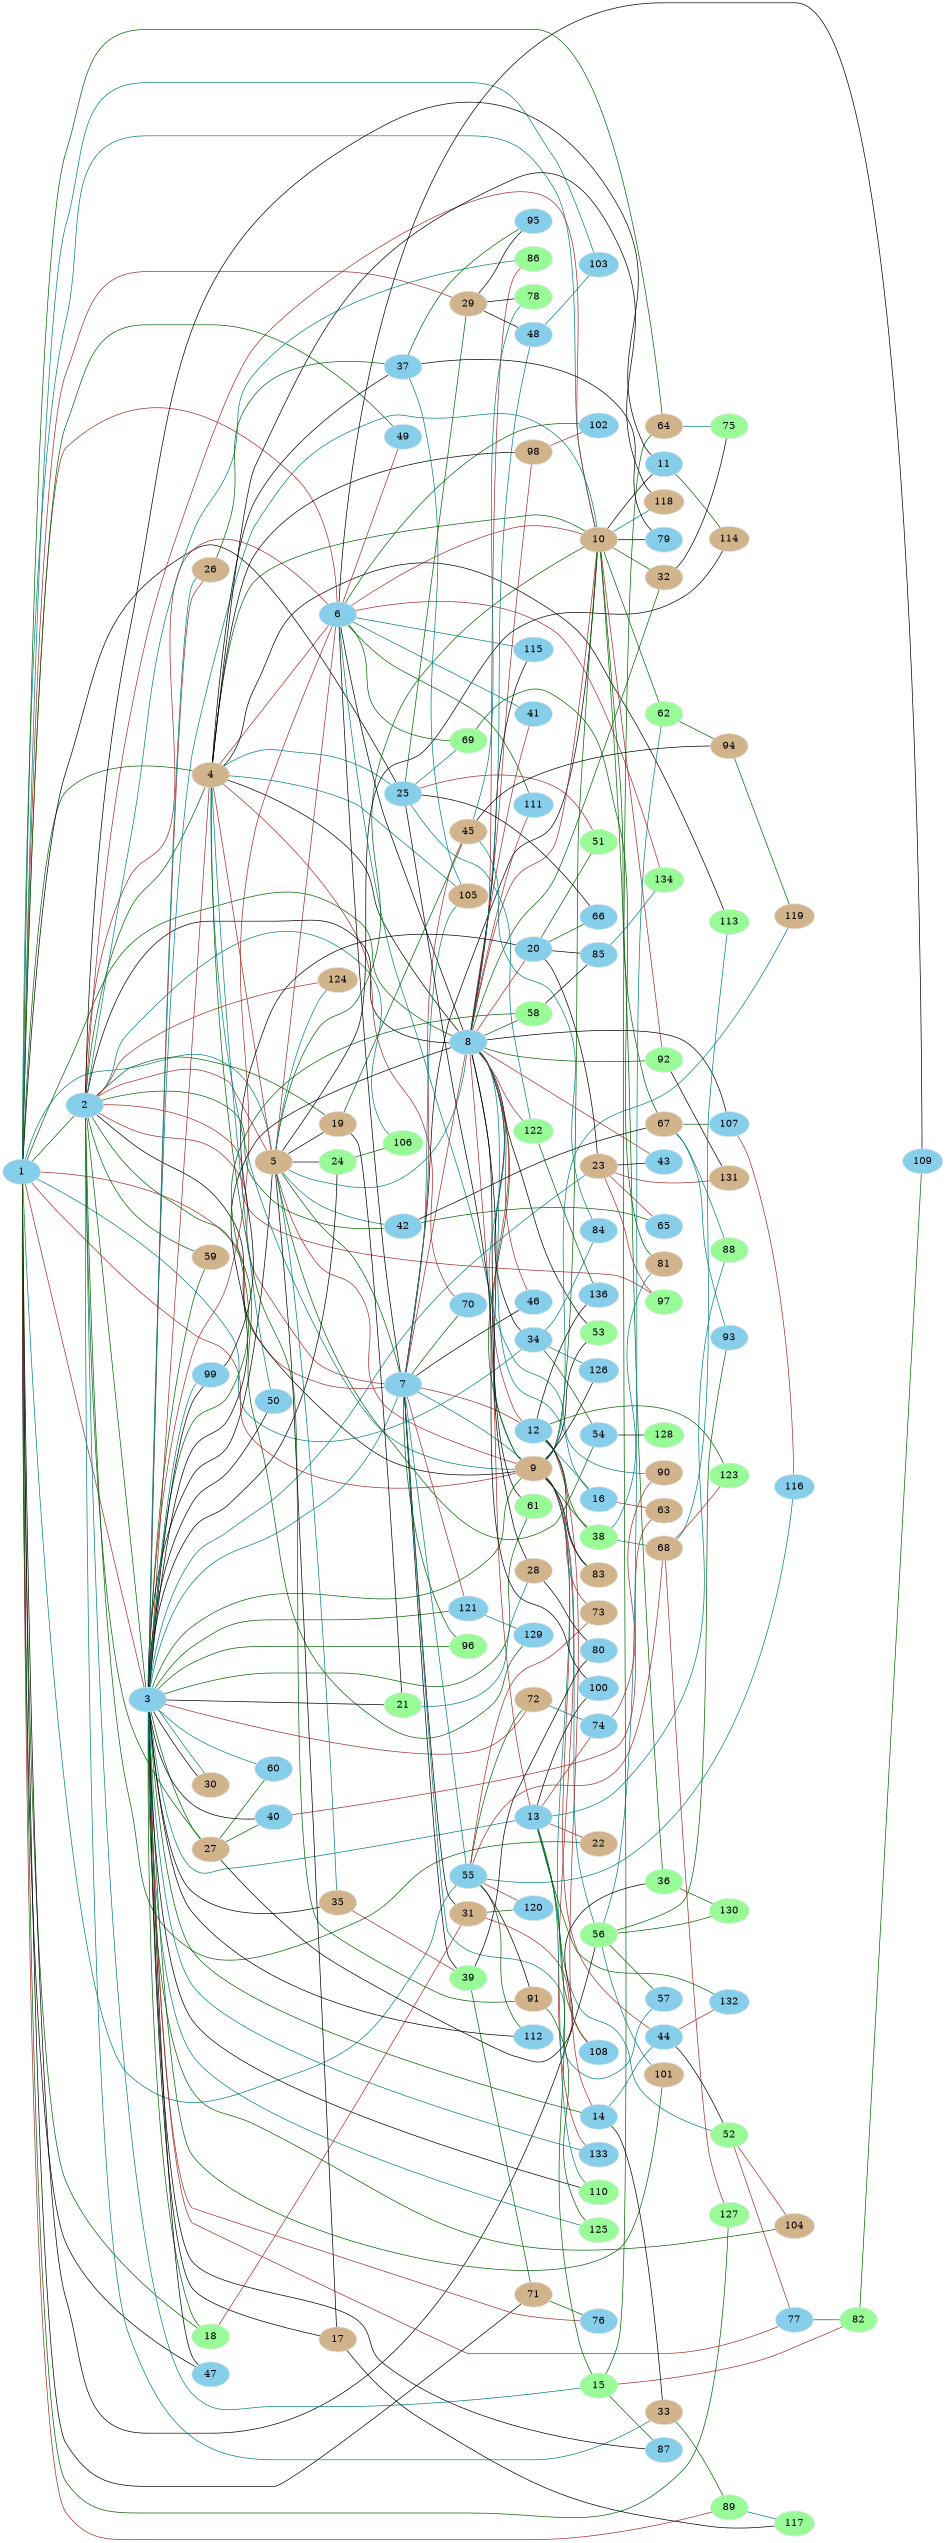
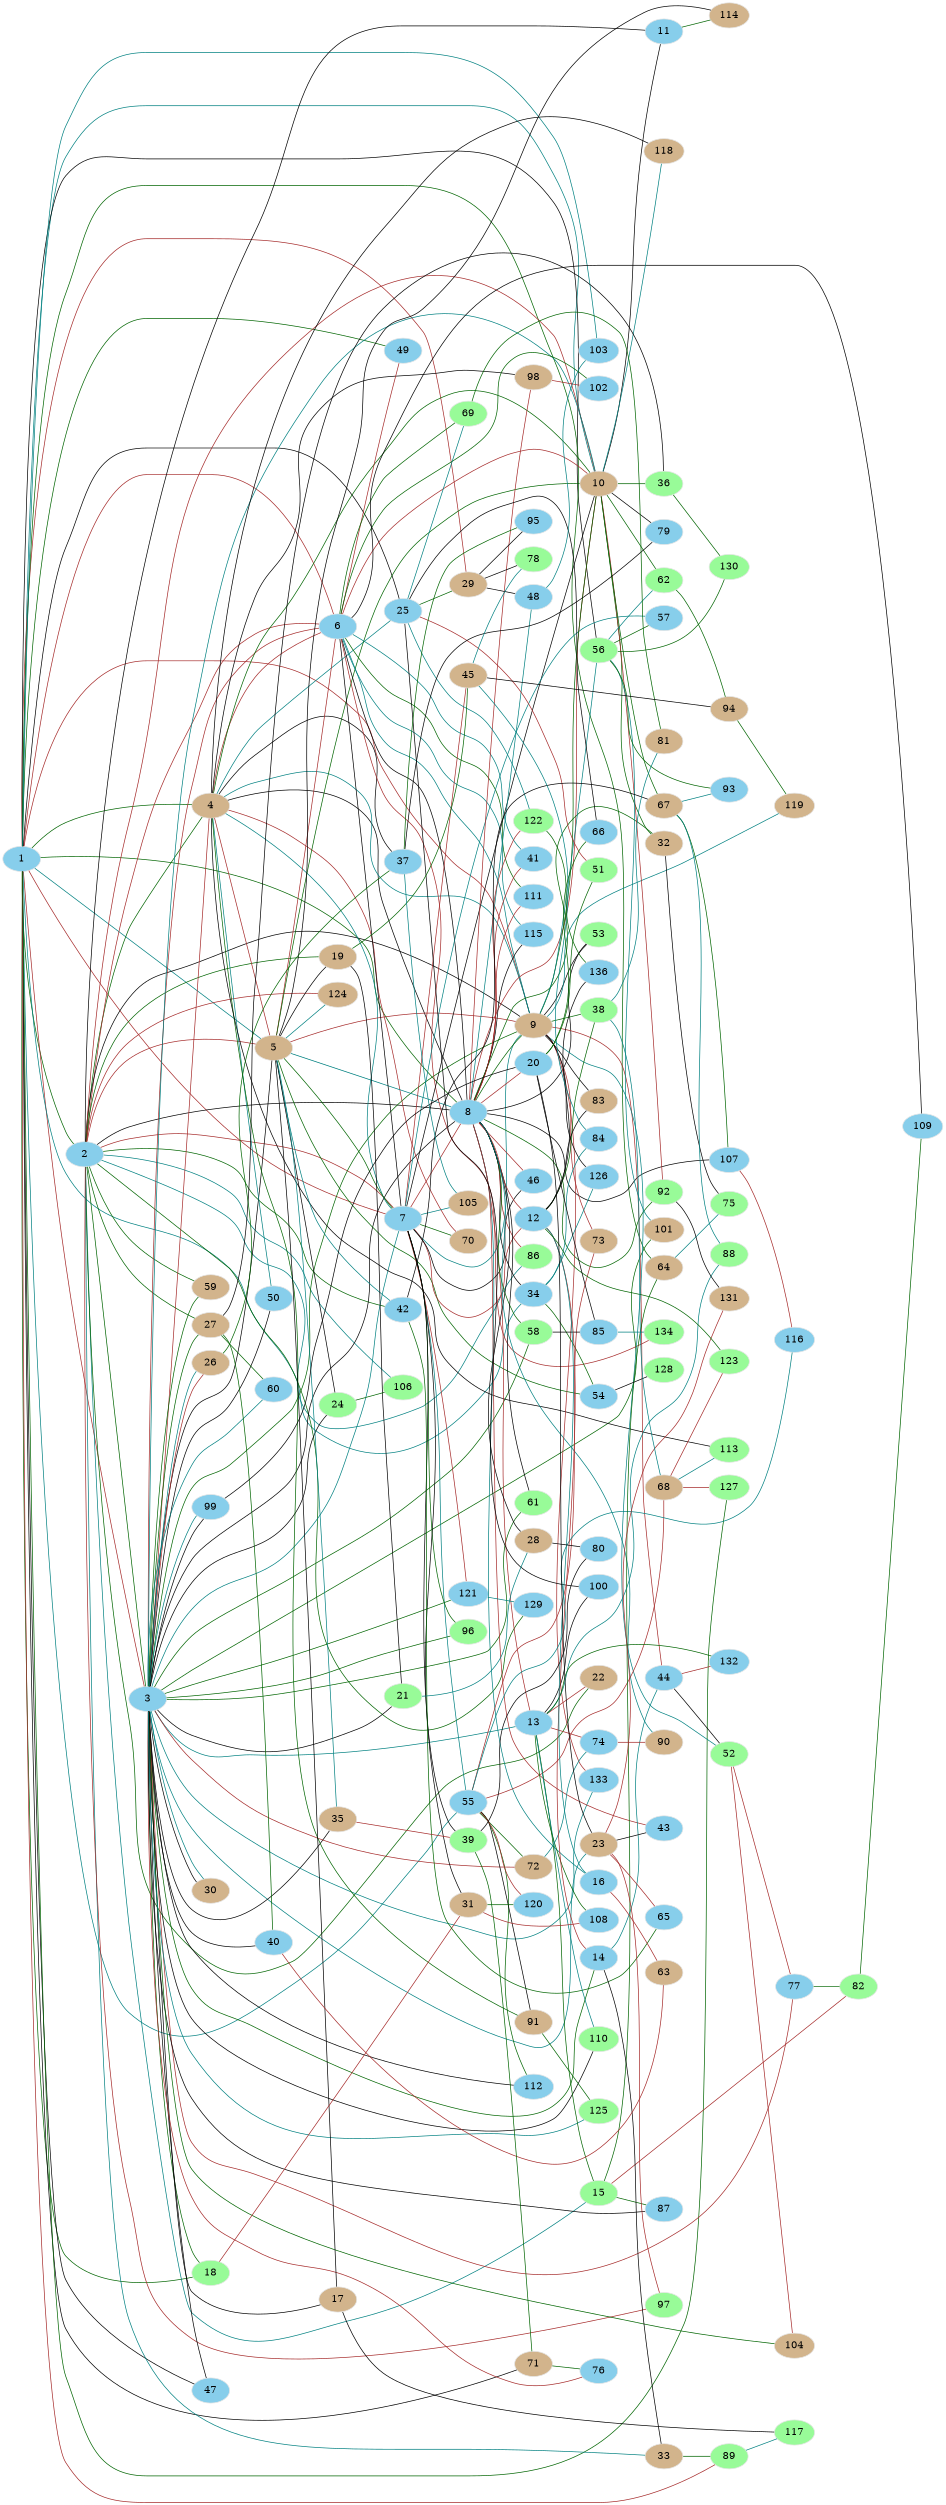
(355, 804) -> (367, 961)
(468, 1305) -> (468, 1241)
